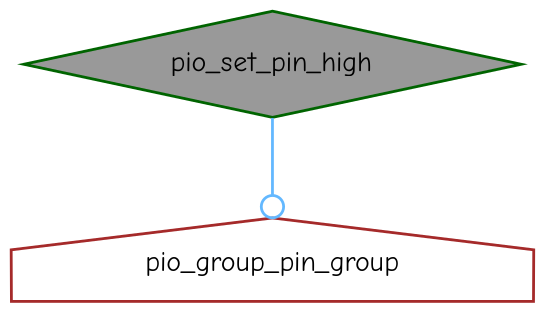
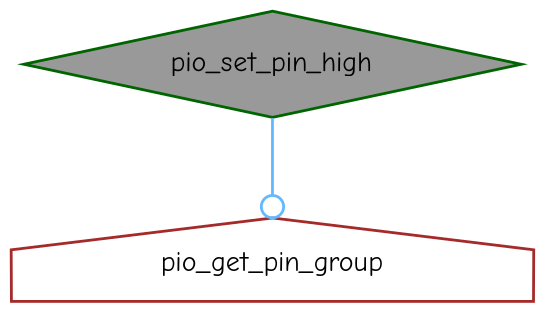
(272, 264) -> (272, 264)
